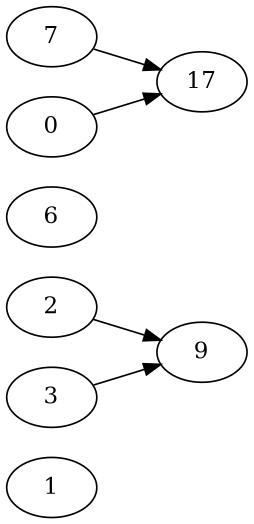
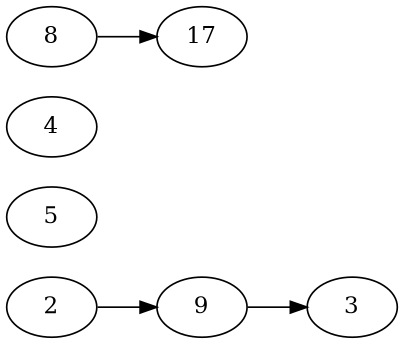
(52, 37) -> none
(52, 127) -> (52, 37)
(52, 217) -> (52, 127)
none -> (52, 217)
(119, 377) -> (269, 307)
(52, 487) -> none
